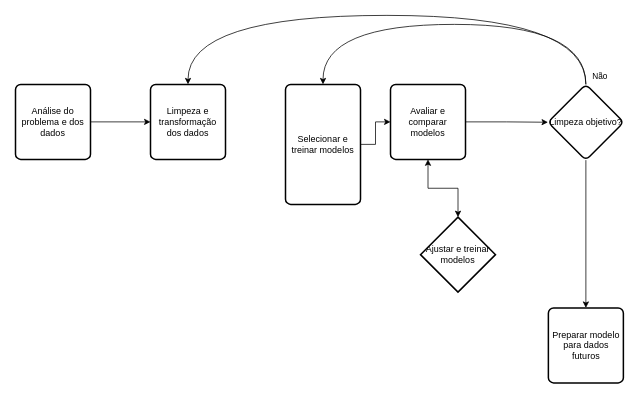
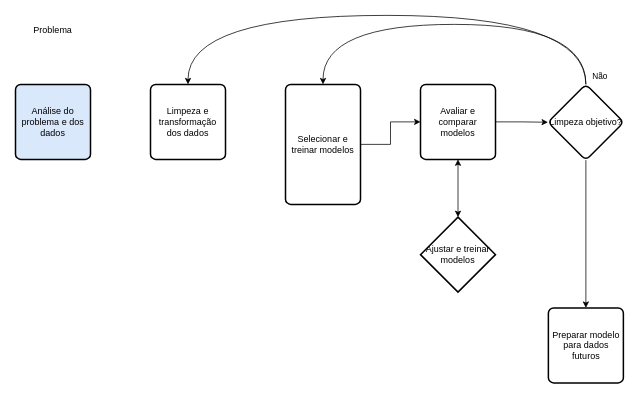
none -> (53, 30)
(53, 122) -> (53, 122)
(144, 122) -> none
(428, 122) -> (458, 122)
